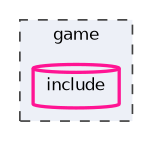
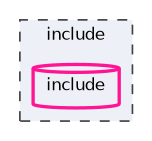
(76, 36) -> (76, 36)
